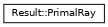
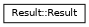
(54, 14) -> (44, 14)
